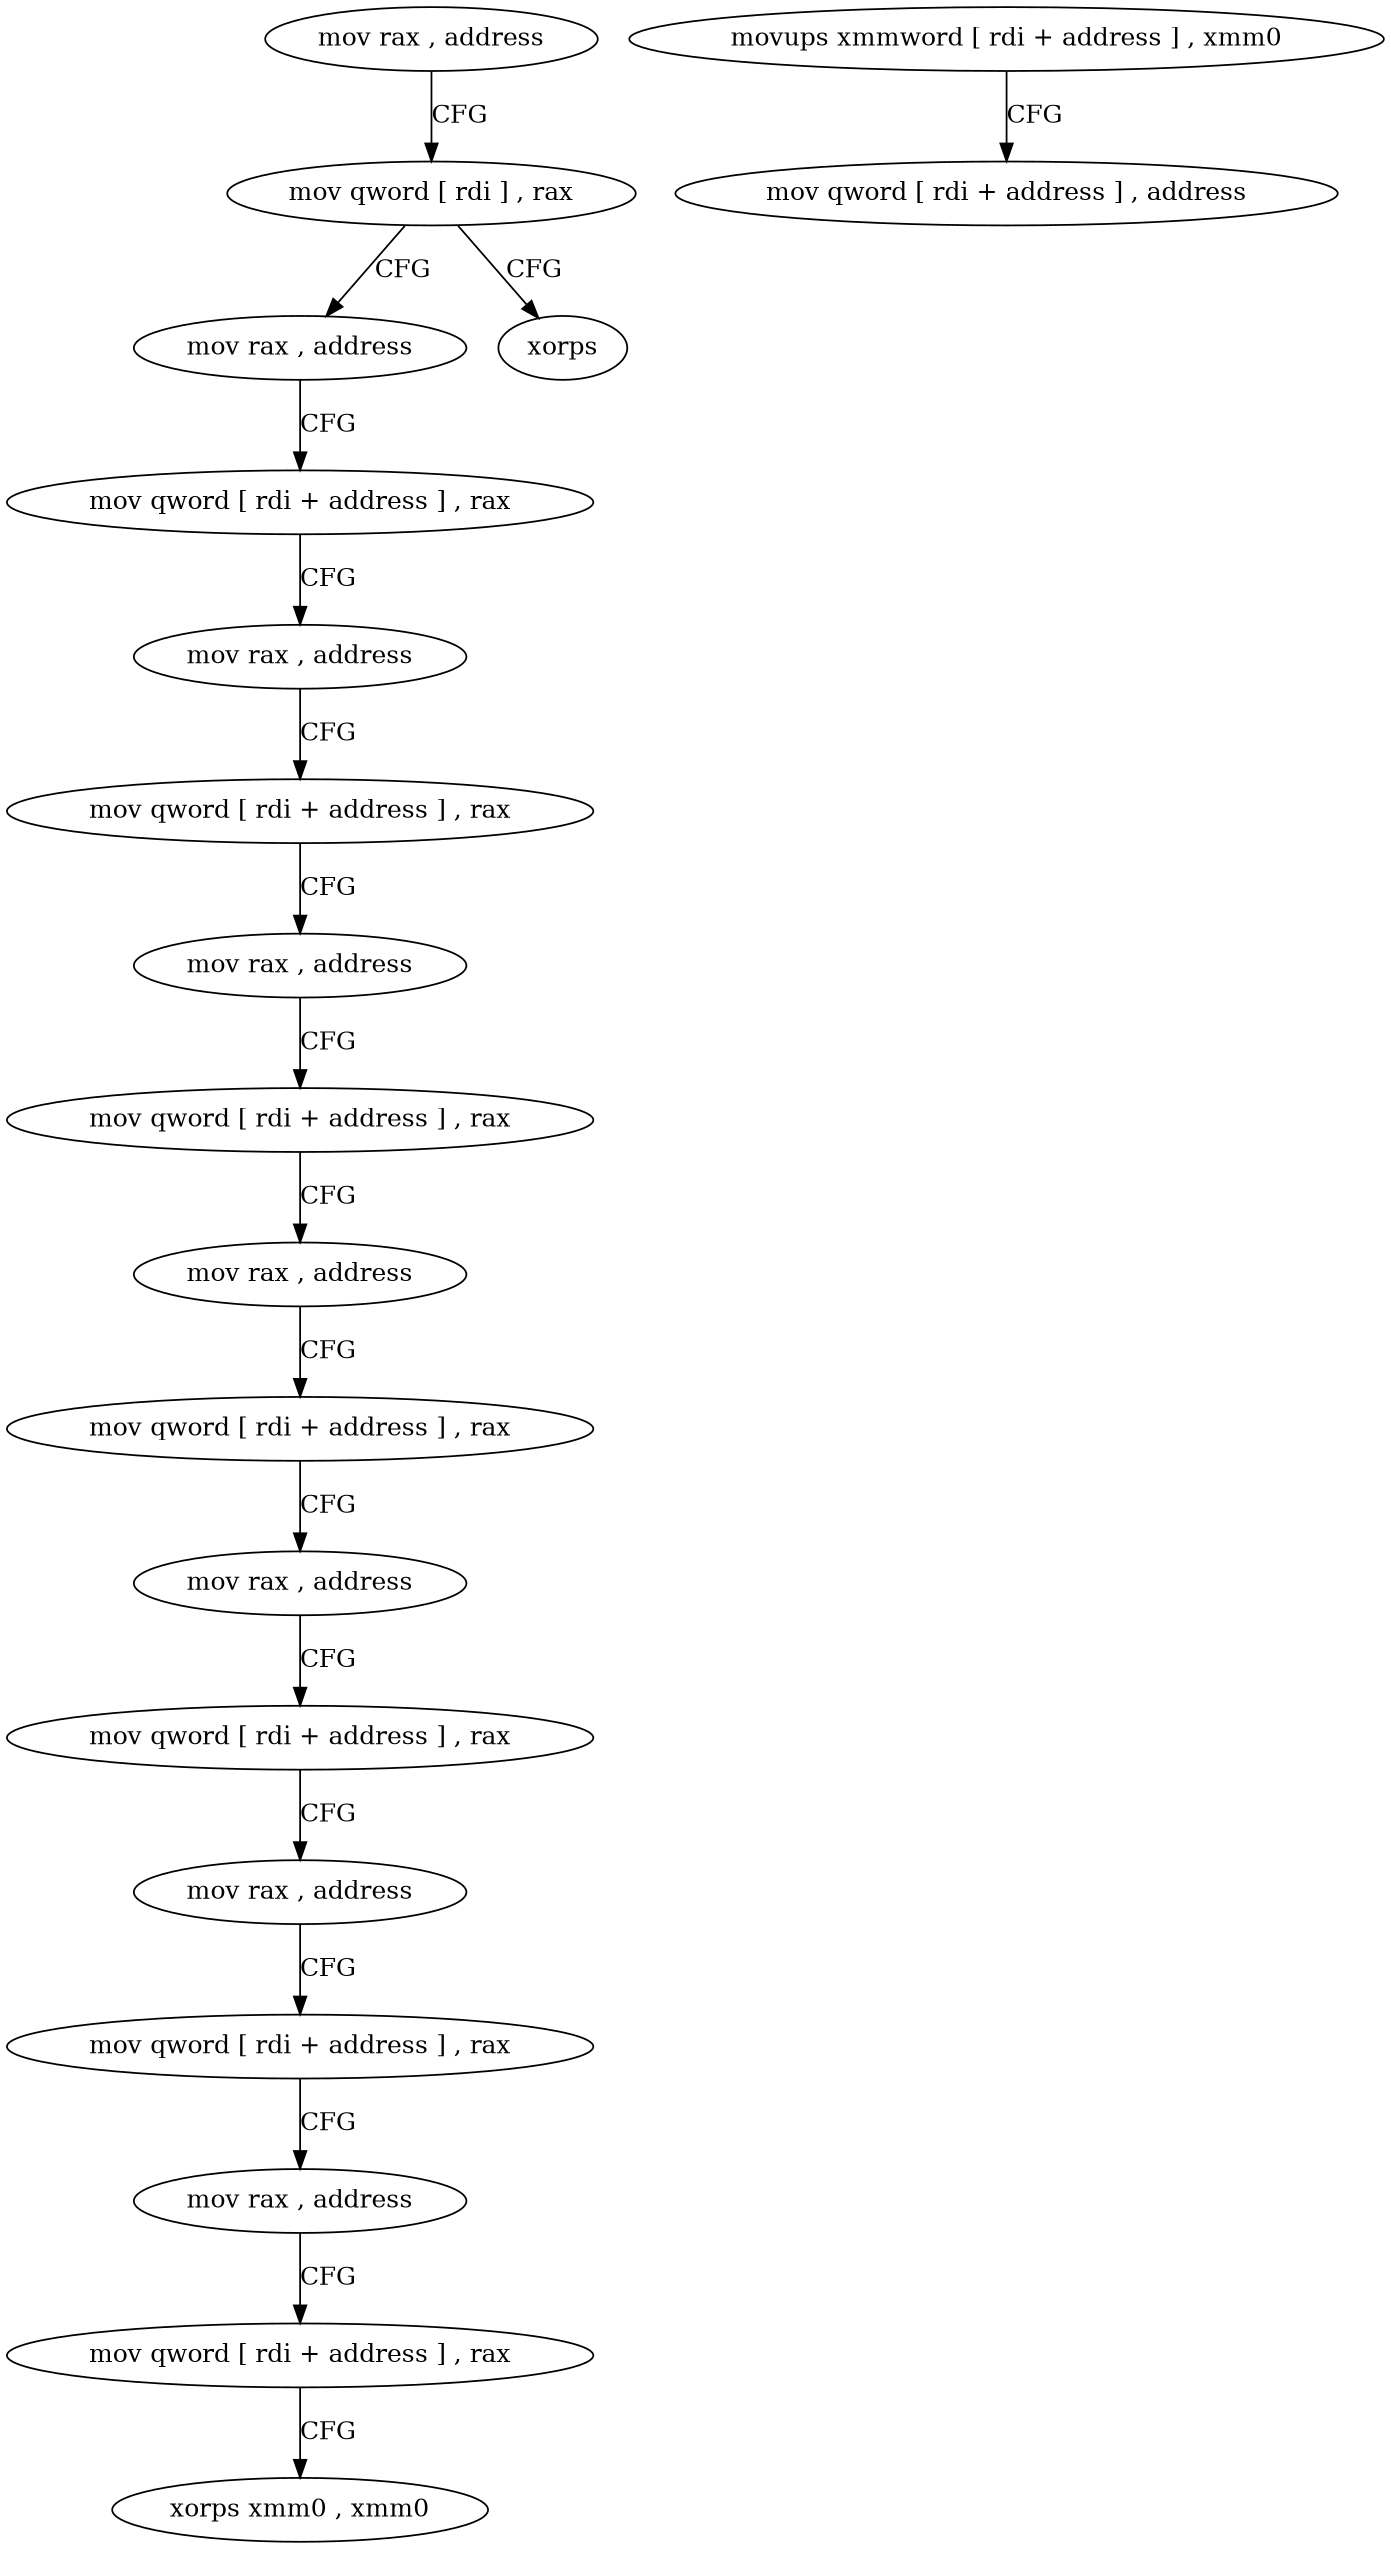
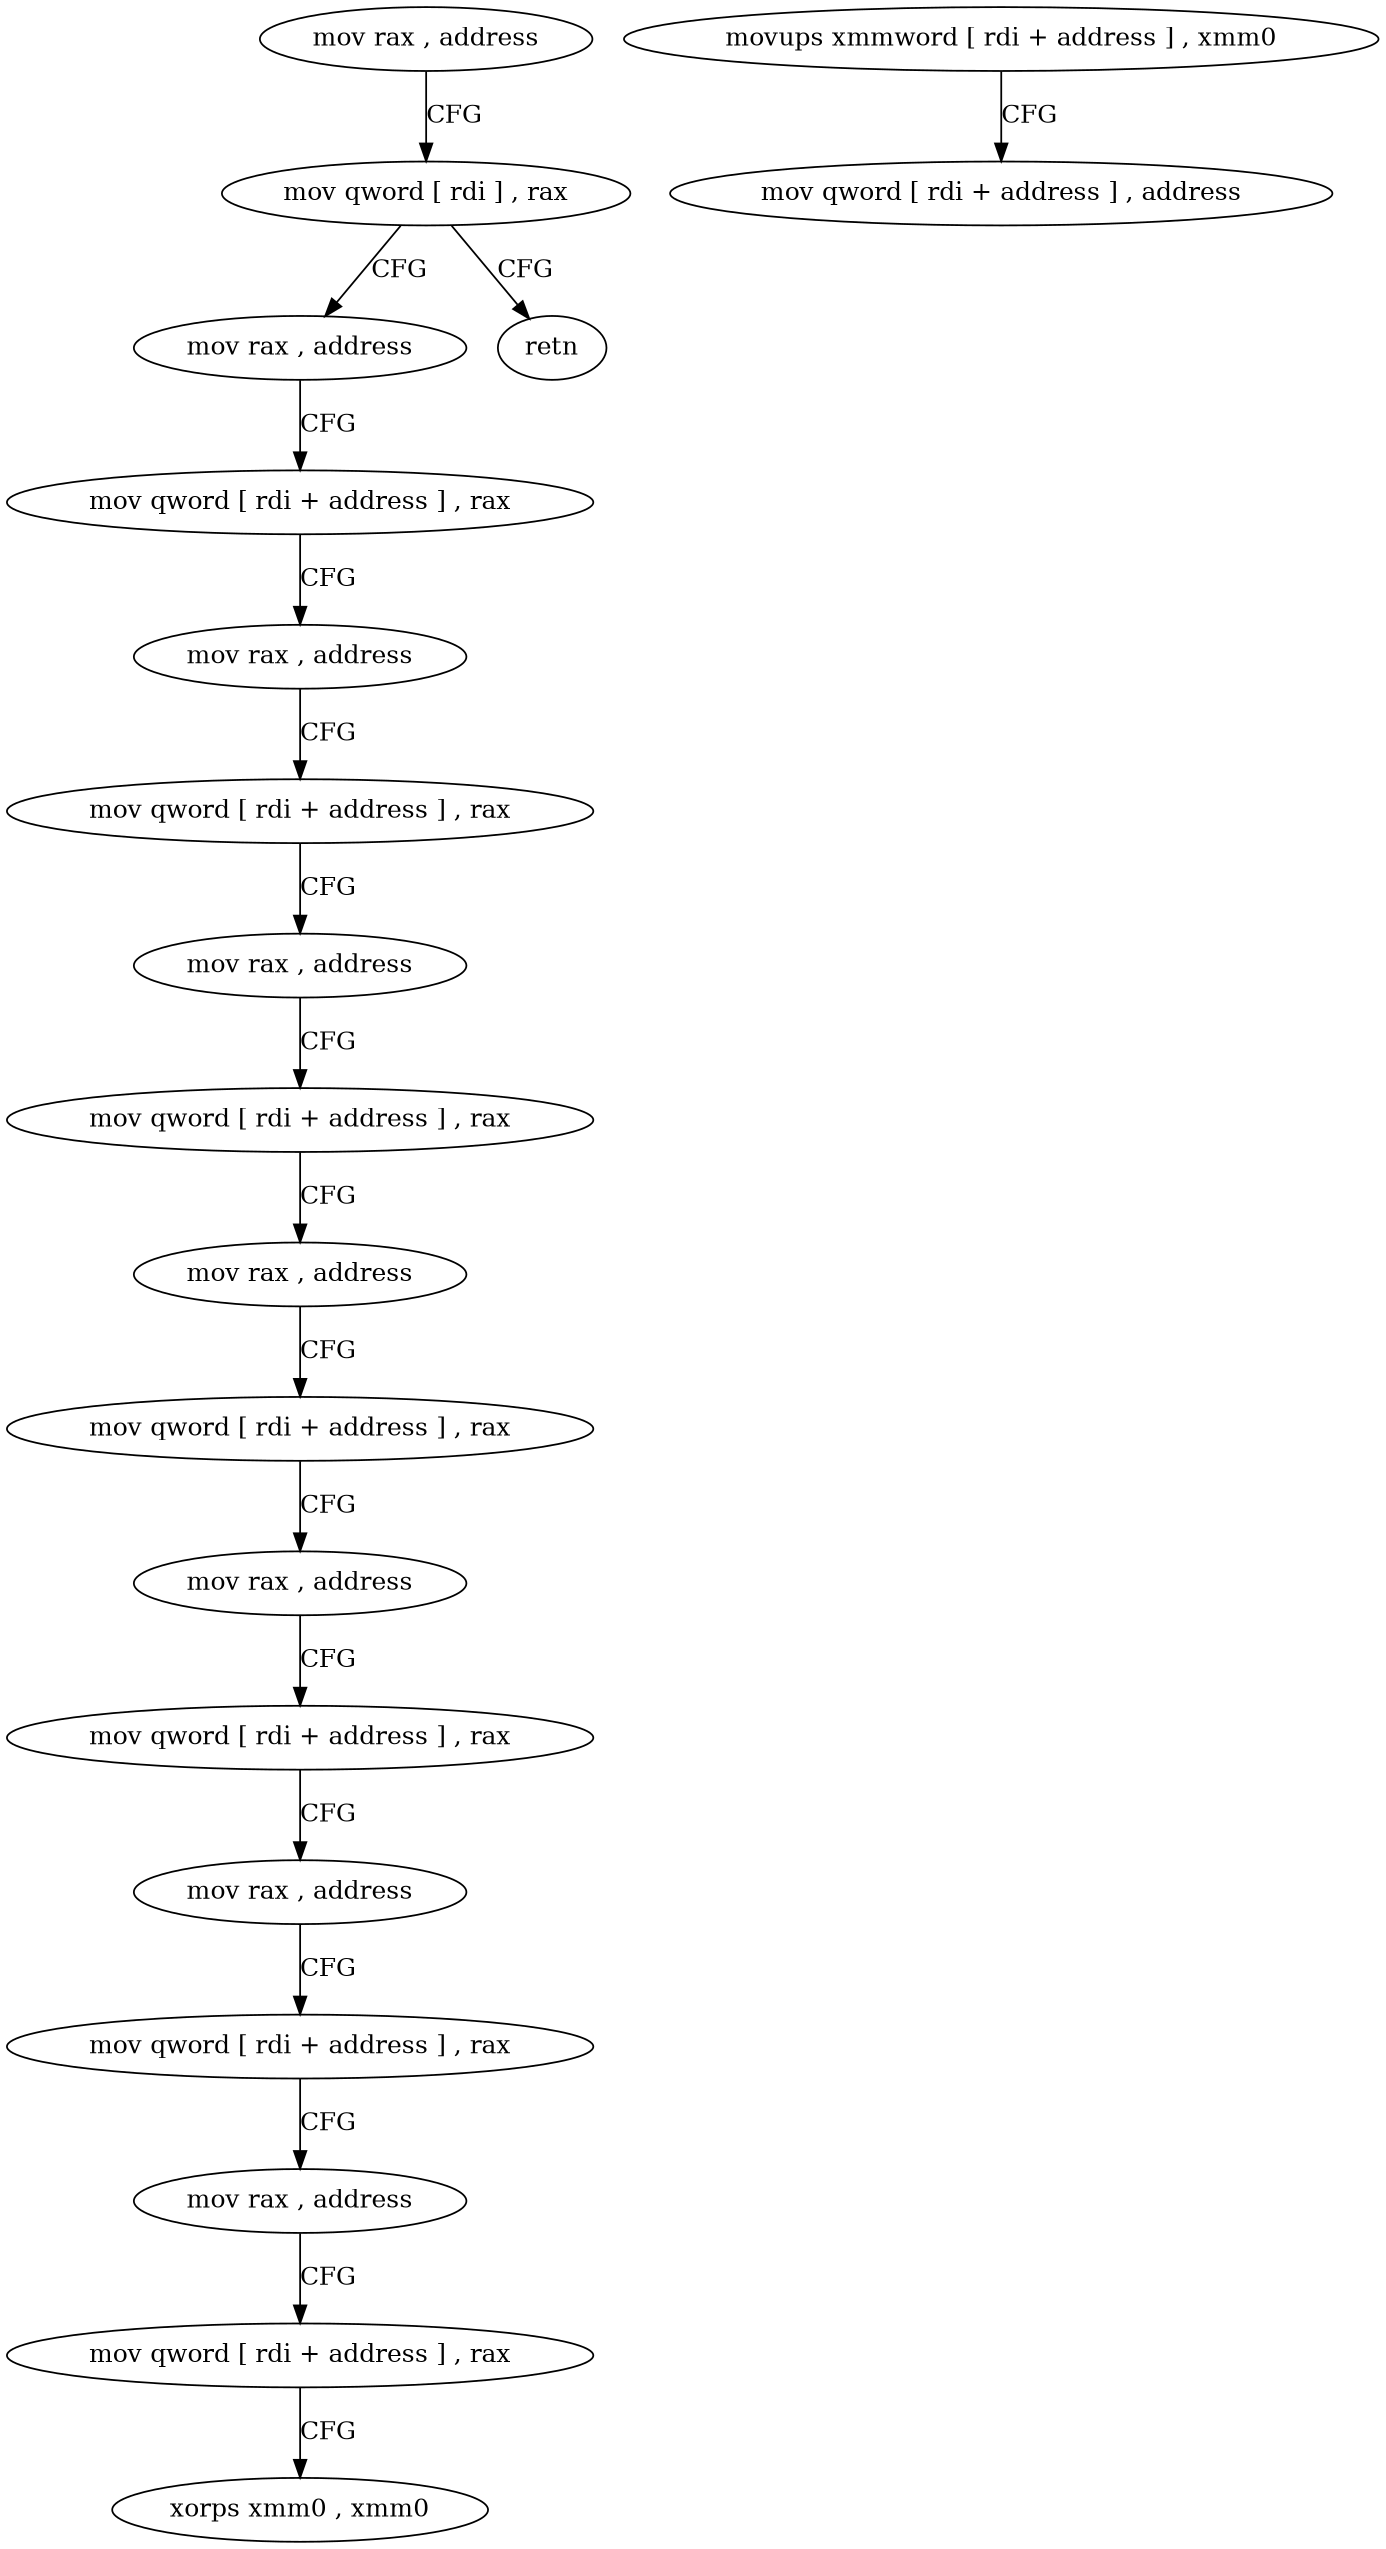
(563, 348) -> (552, 348)
